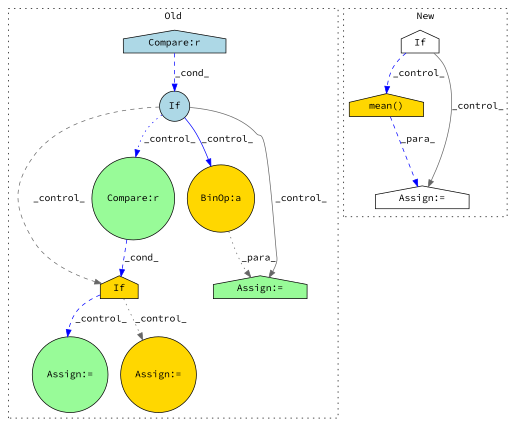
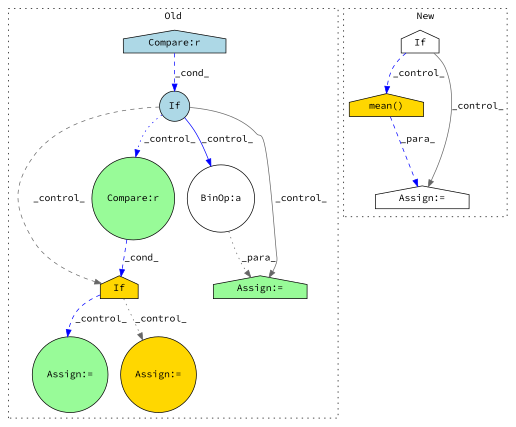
(221, 199) -> (221, 199)
